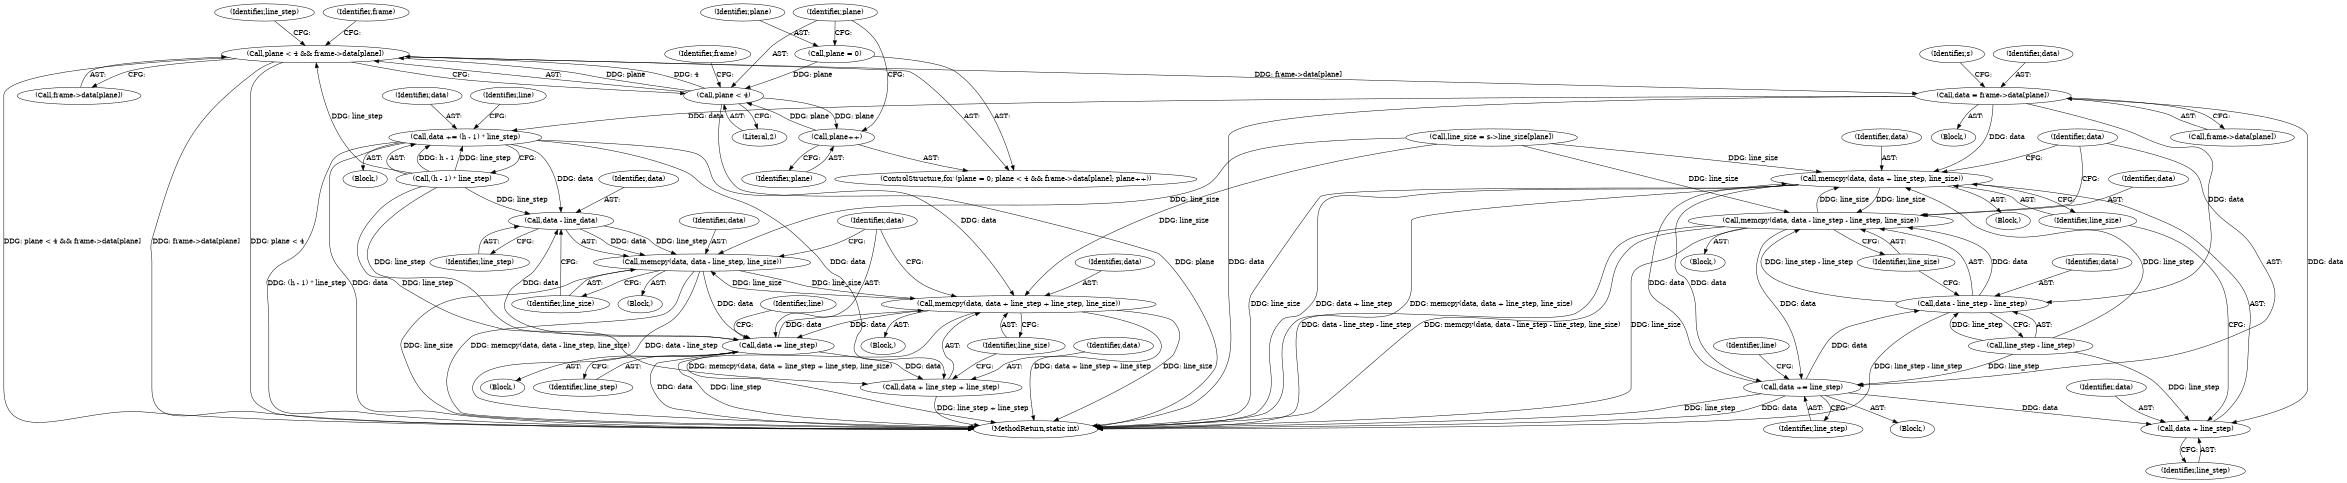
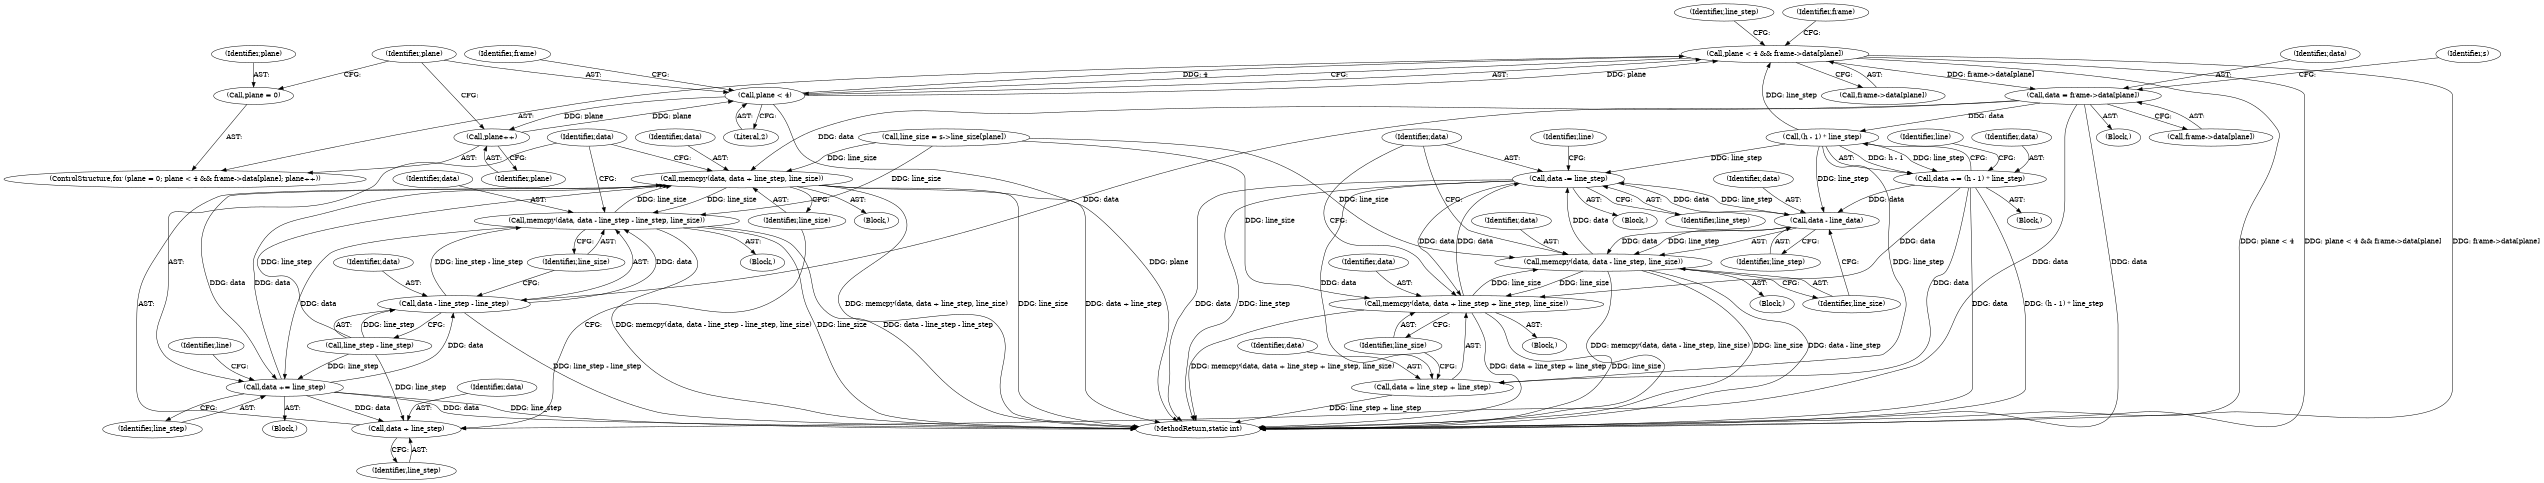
(784, 75) -> none
(1215, 100) -> (1953, 117)
none -> (1708, 195)
